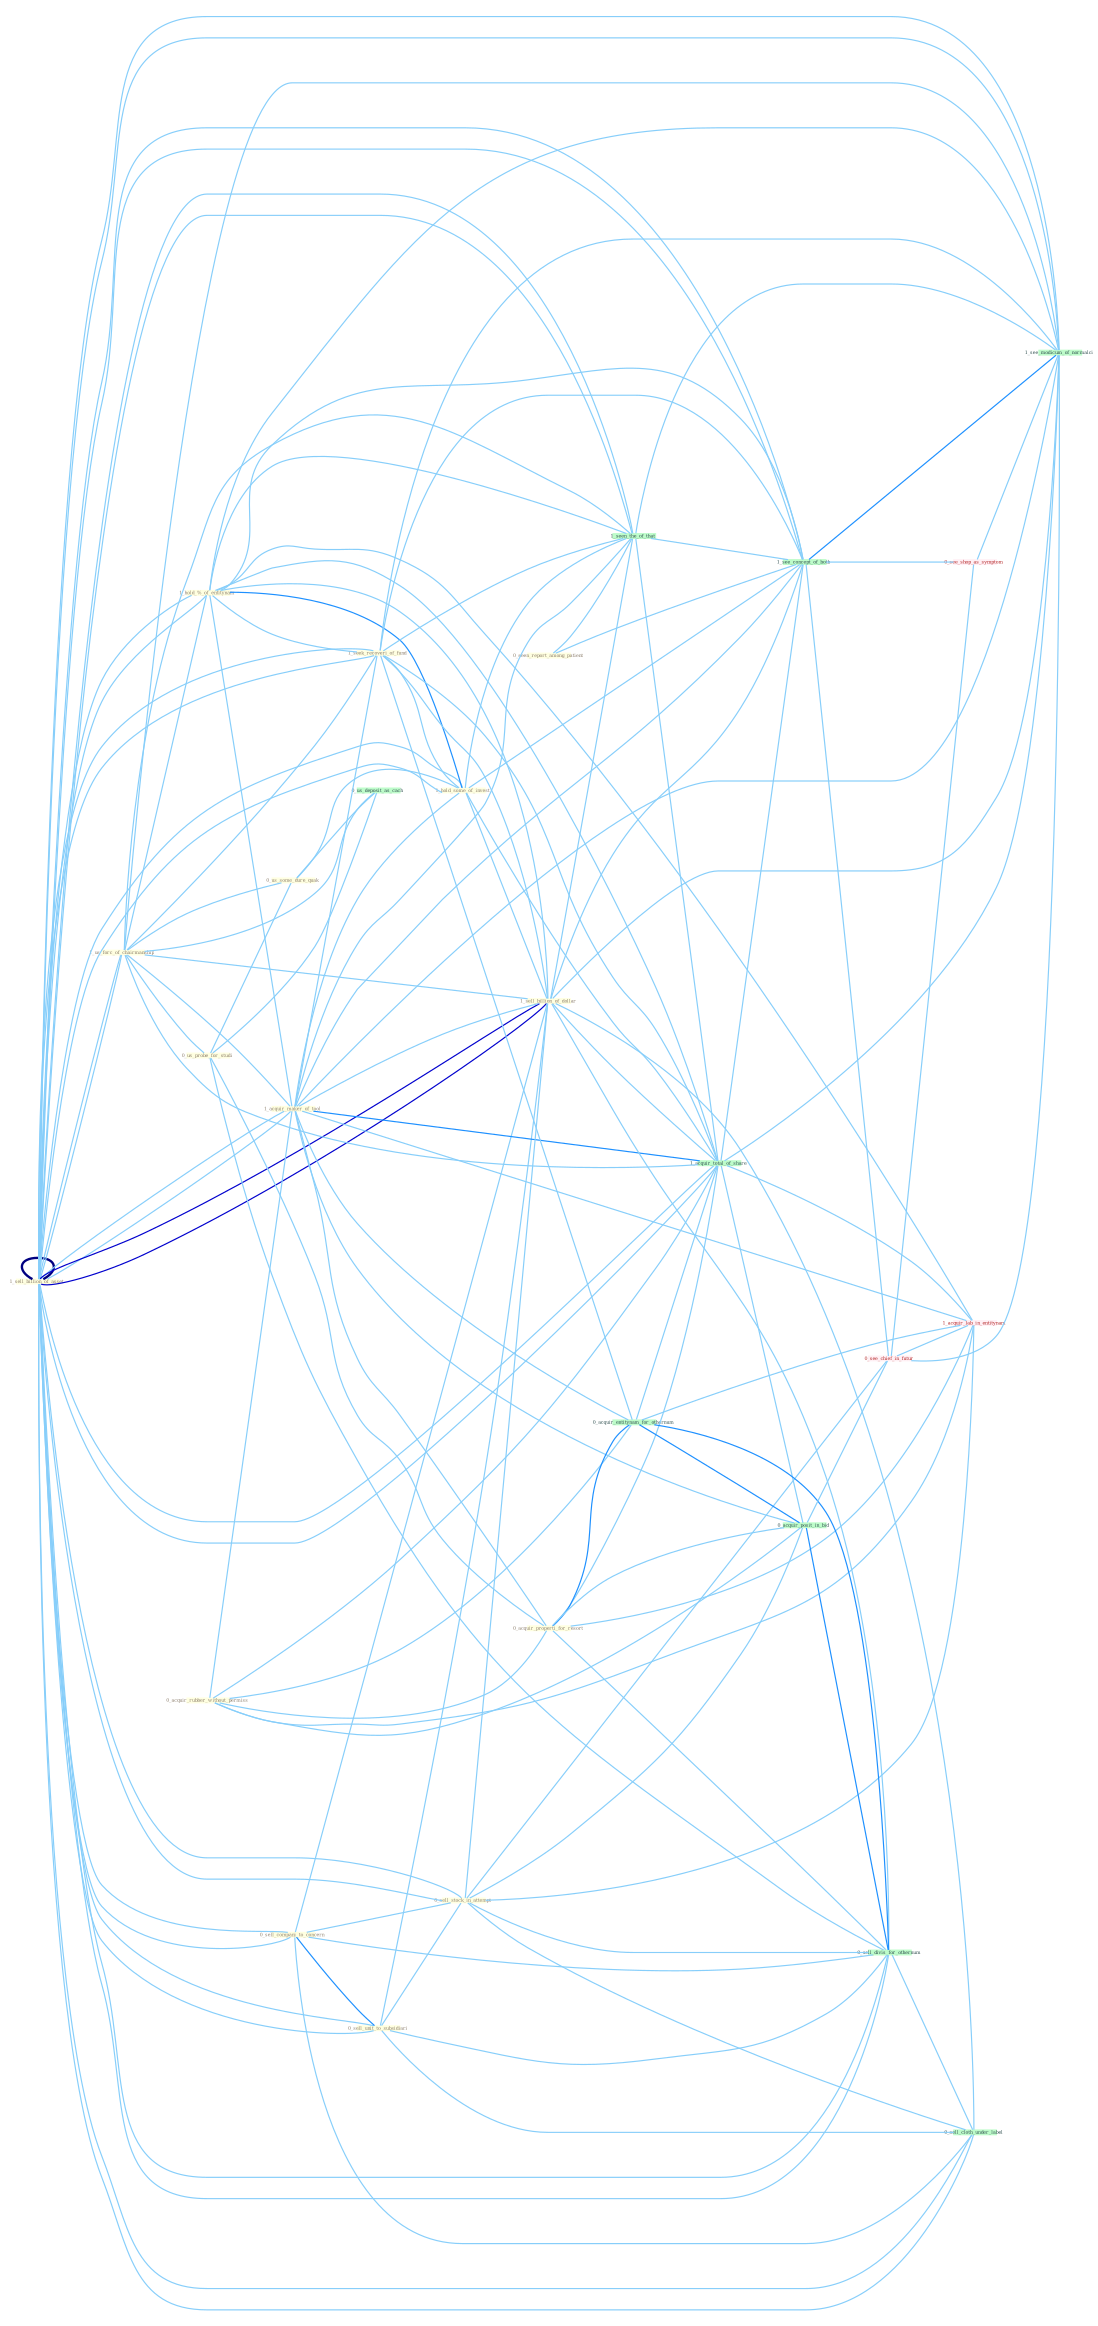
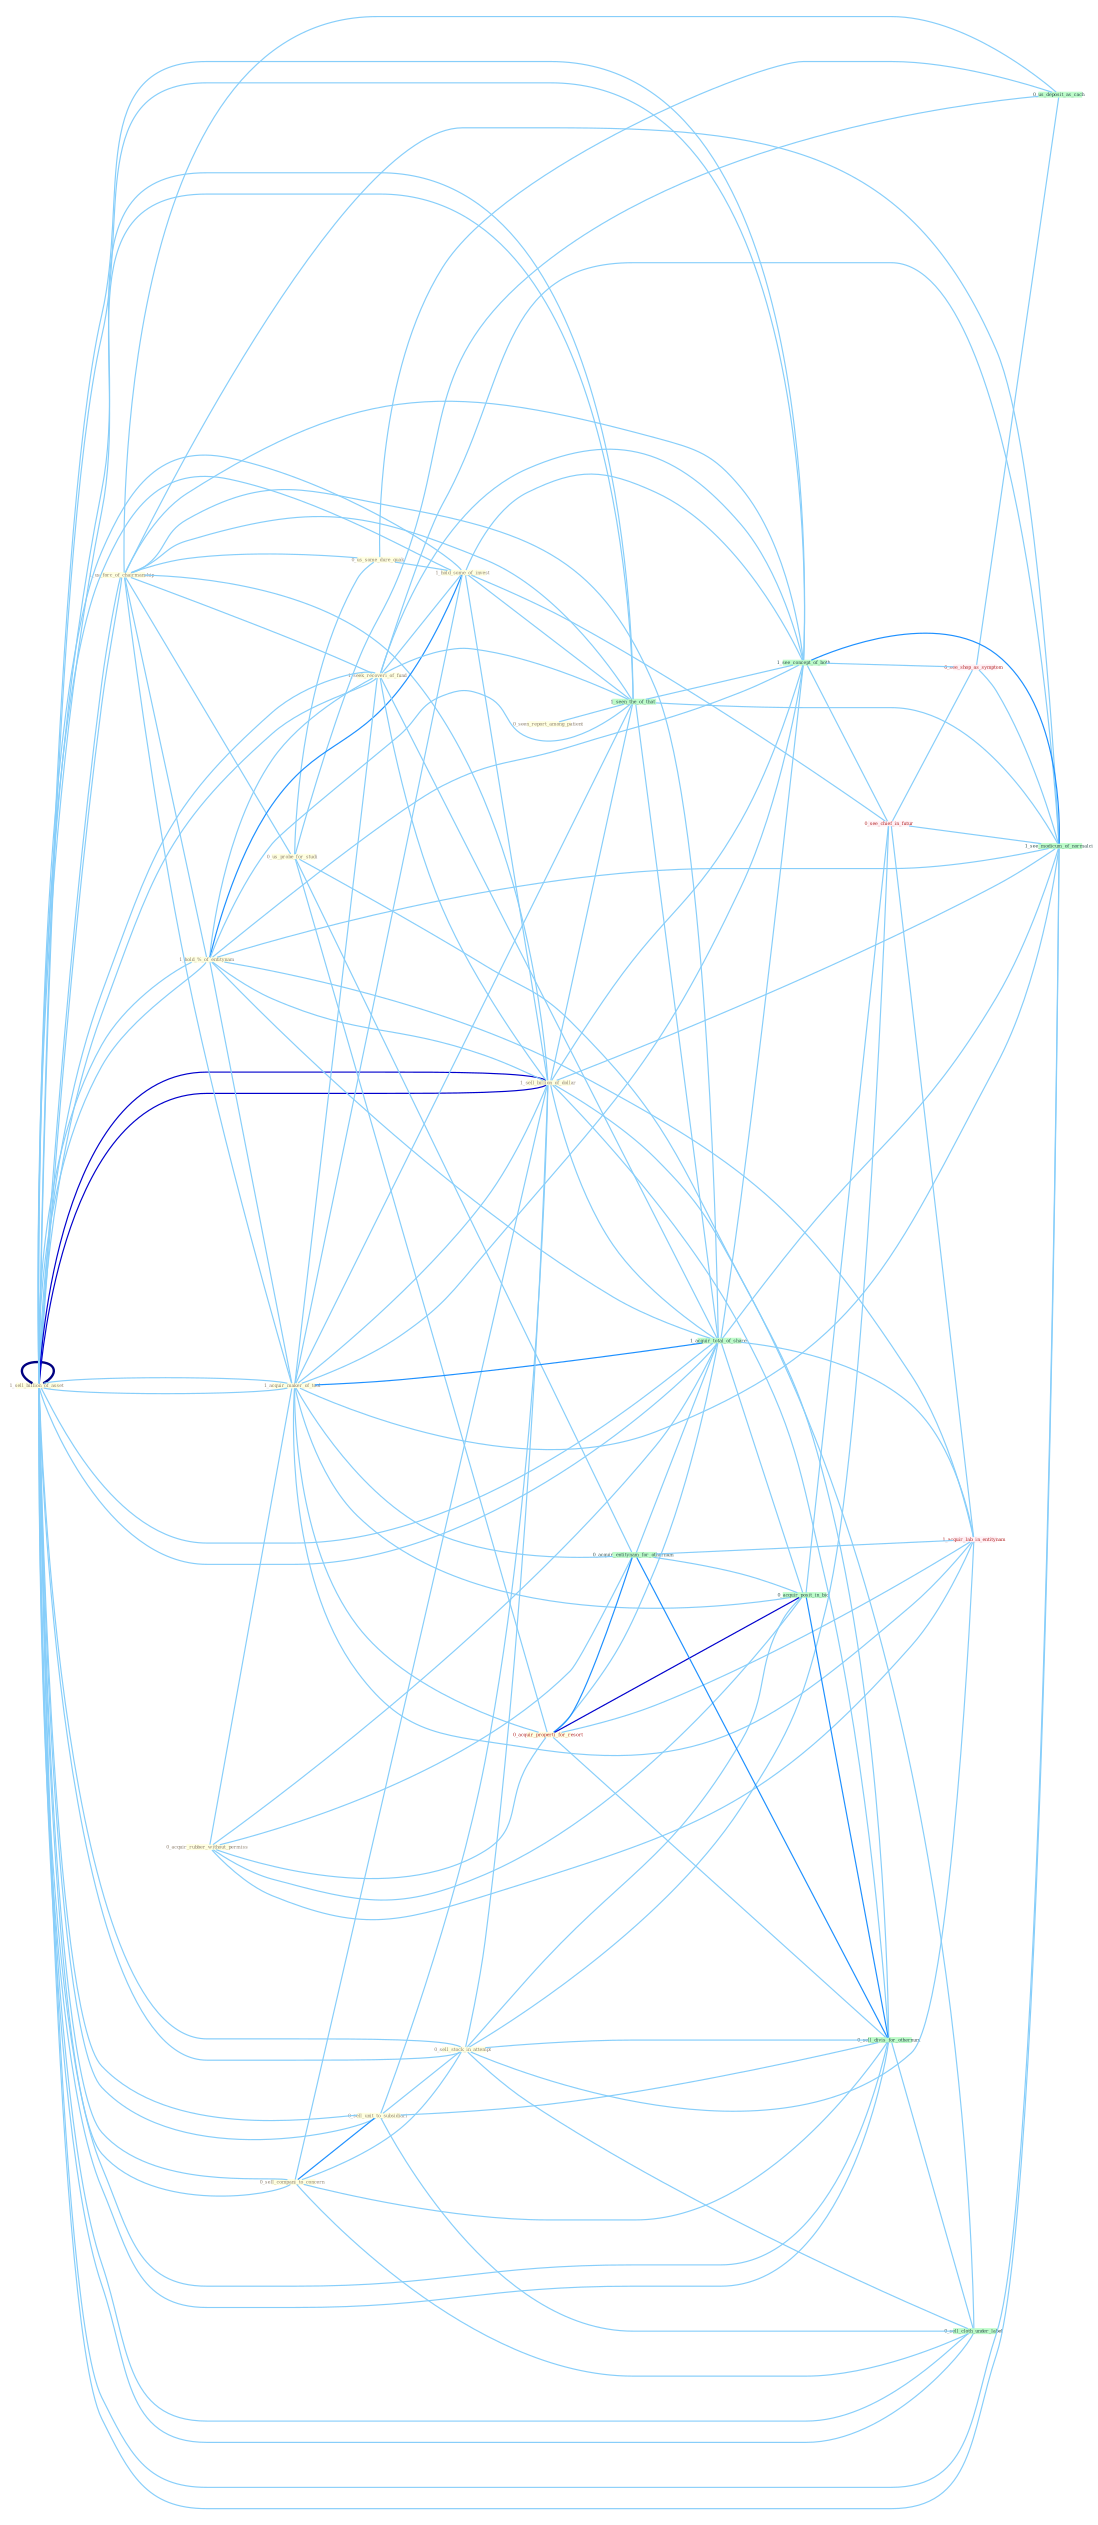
none -> (1018, 381)
(675, 606) -> (506, 406)
(584, 982) -> (674, 682)
(513, 1057) -> (464, 1206)
(720, 1473) -> (727, 1570)
(659, 1557) -> (677, 1665)
(549, 1628) -> (549, 1735)
